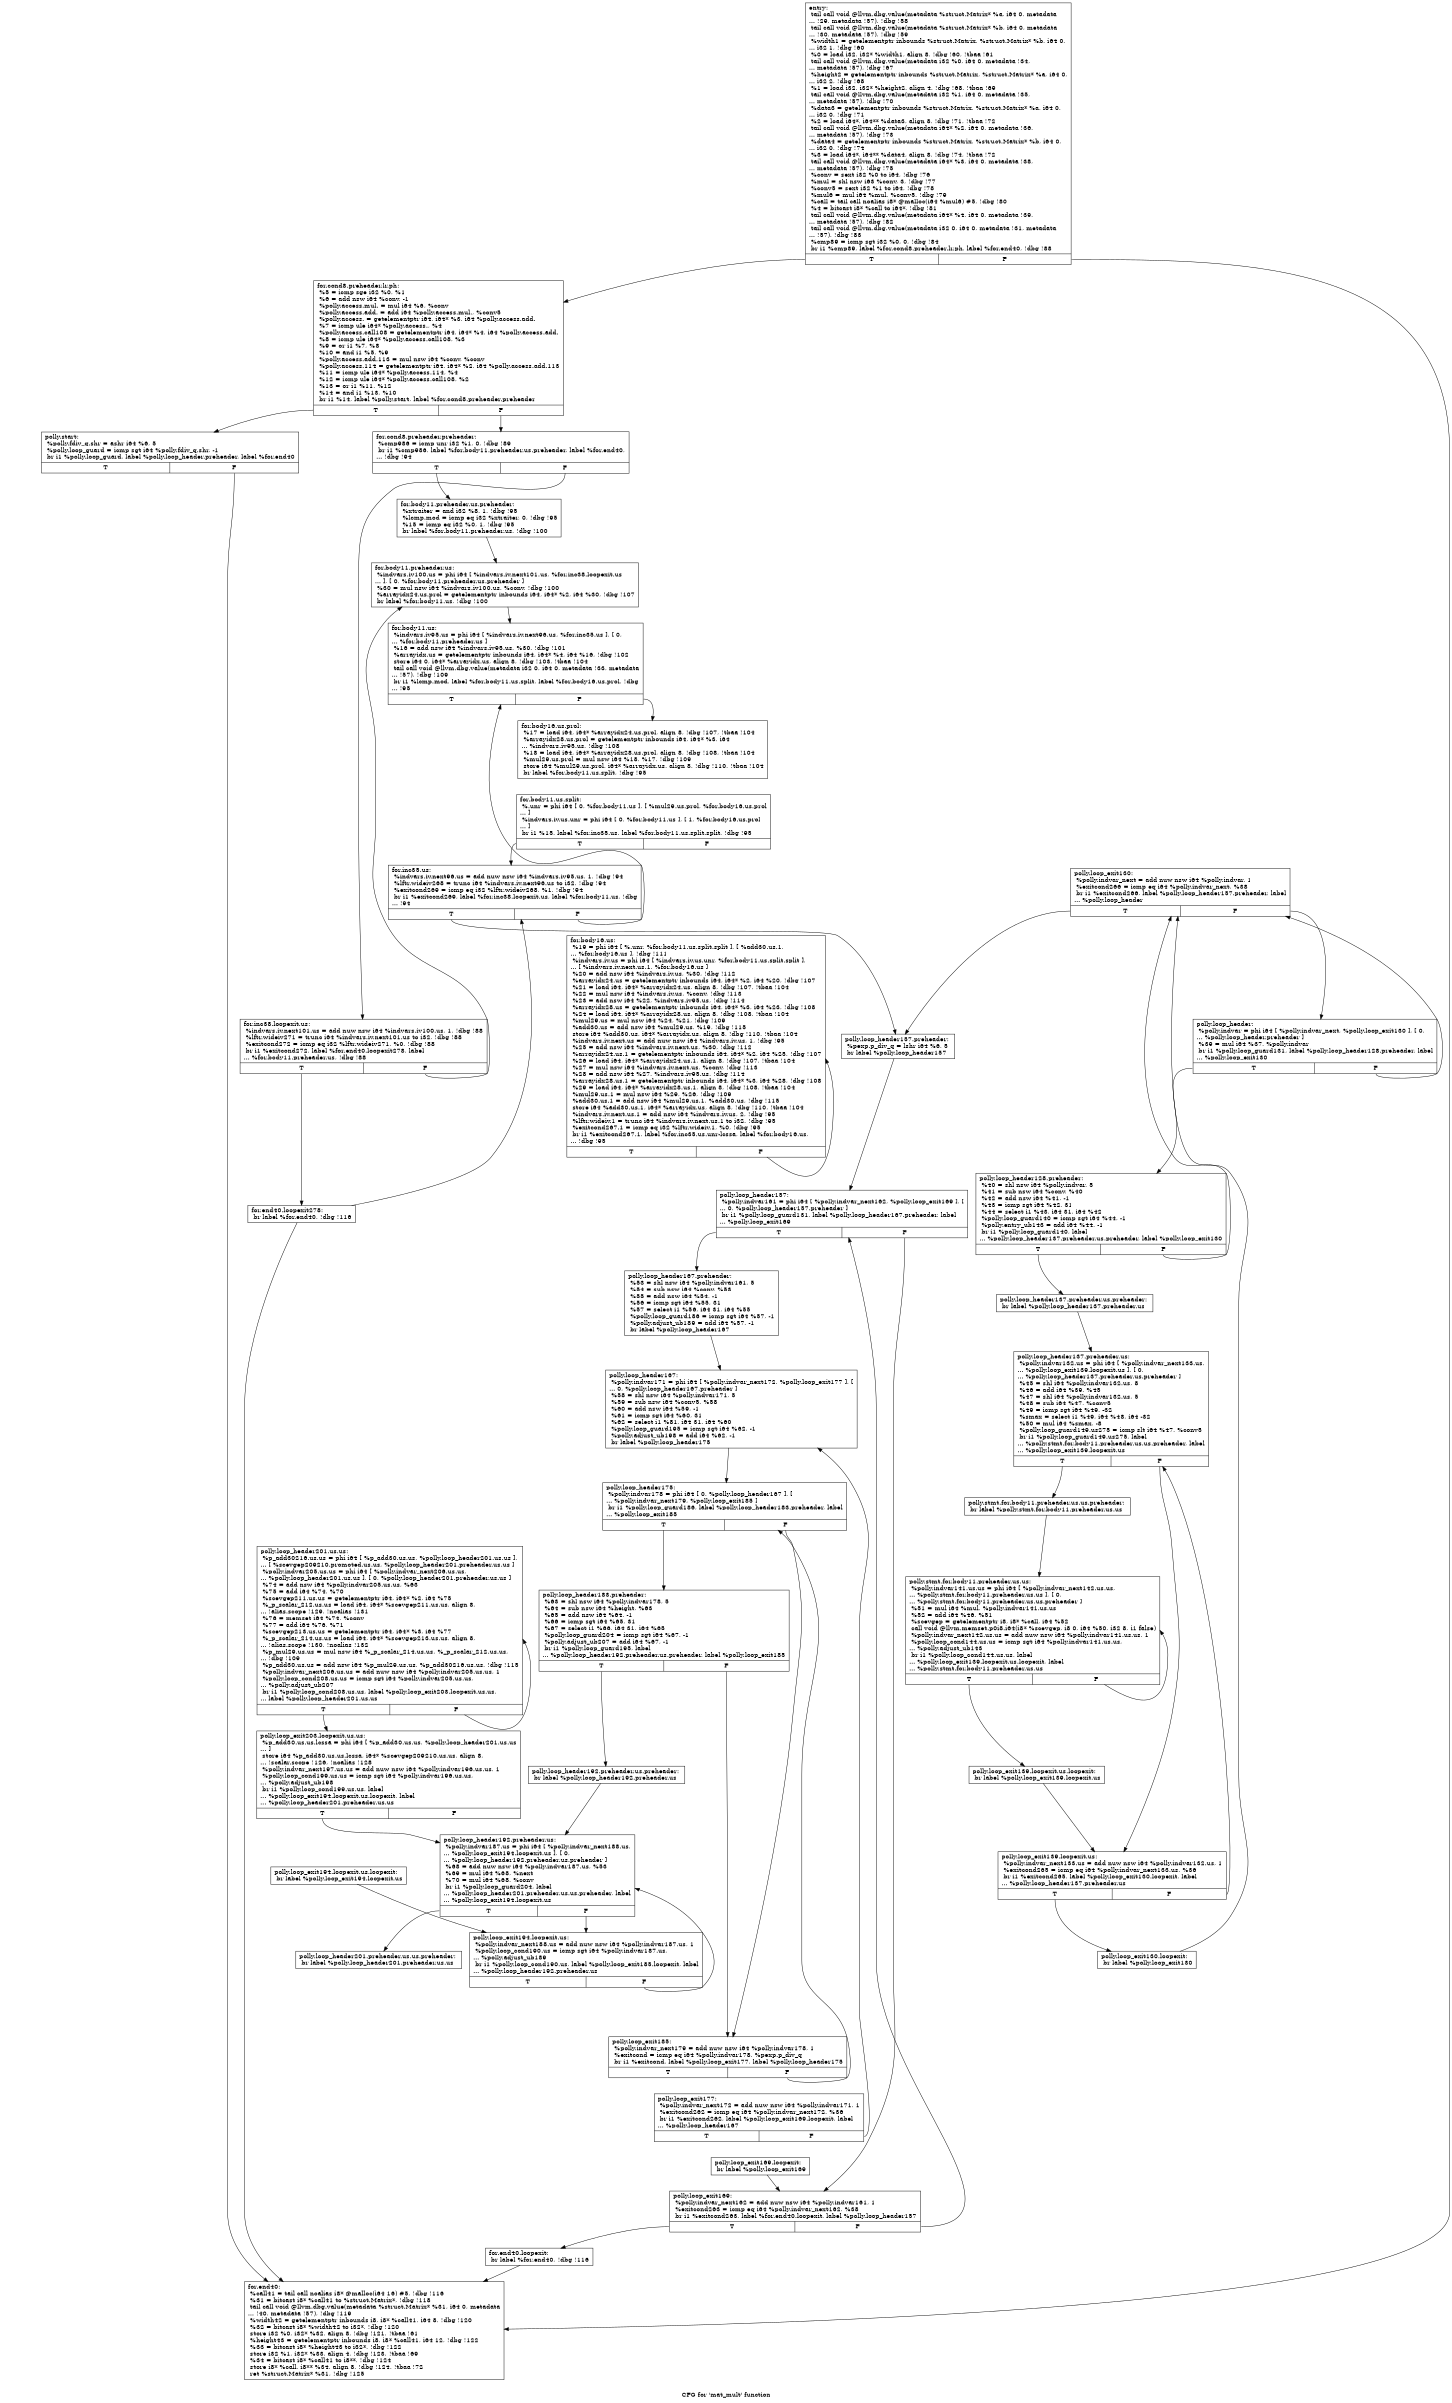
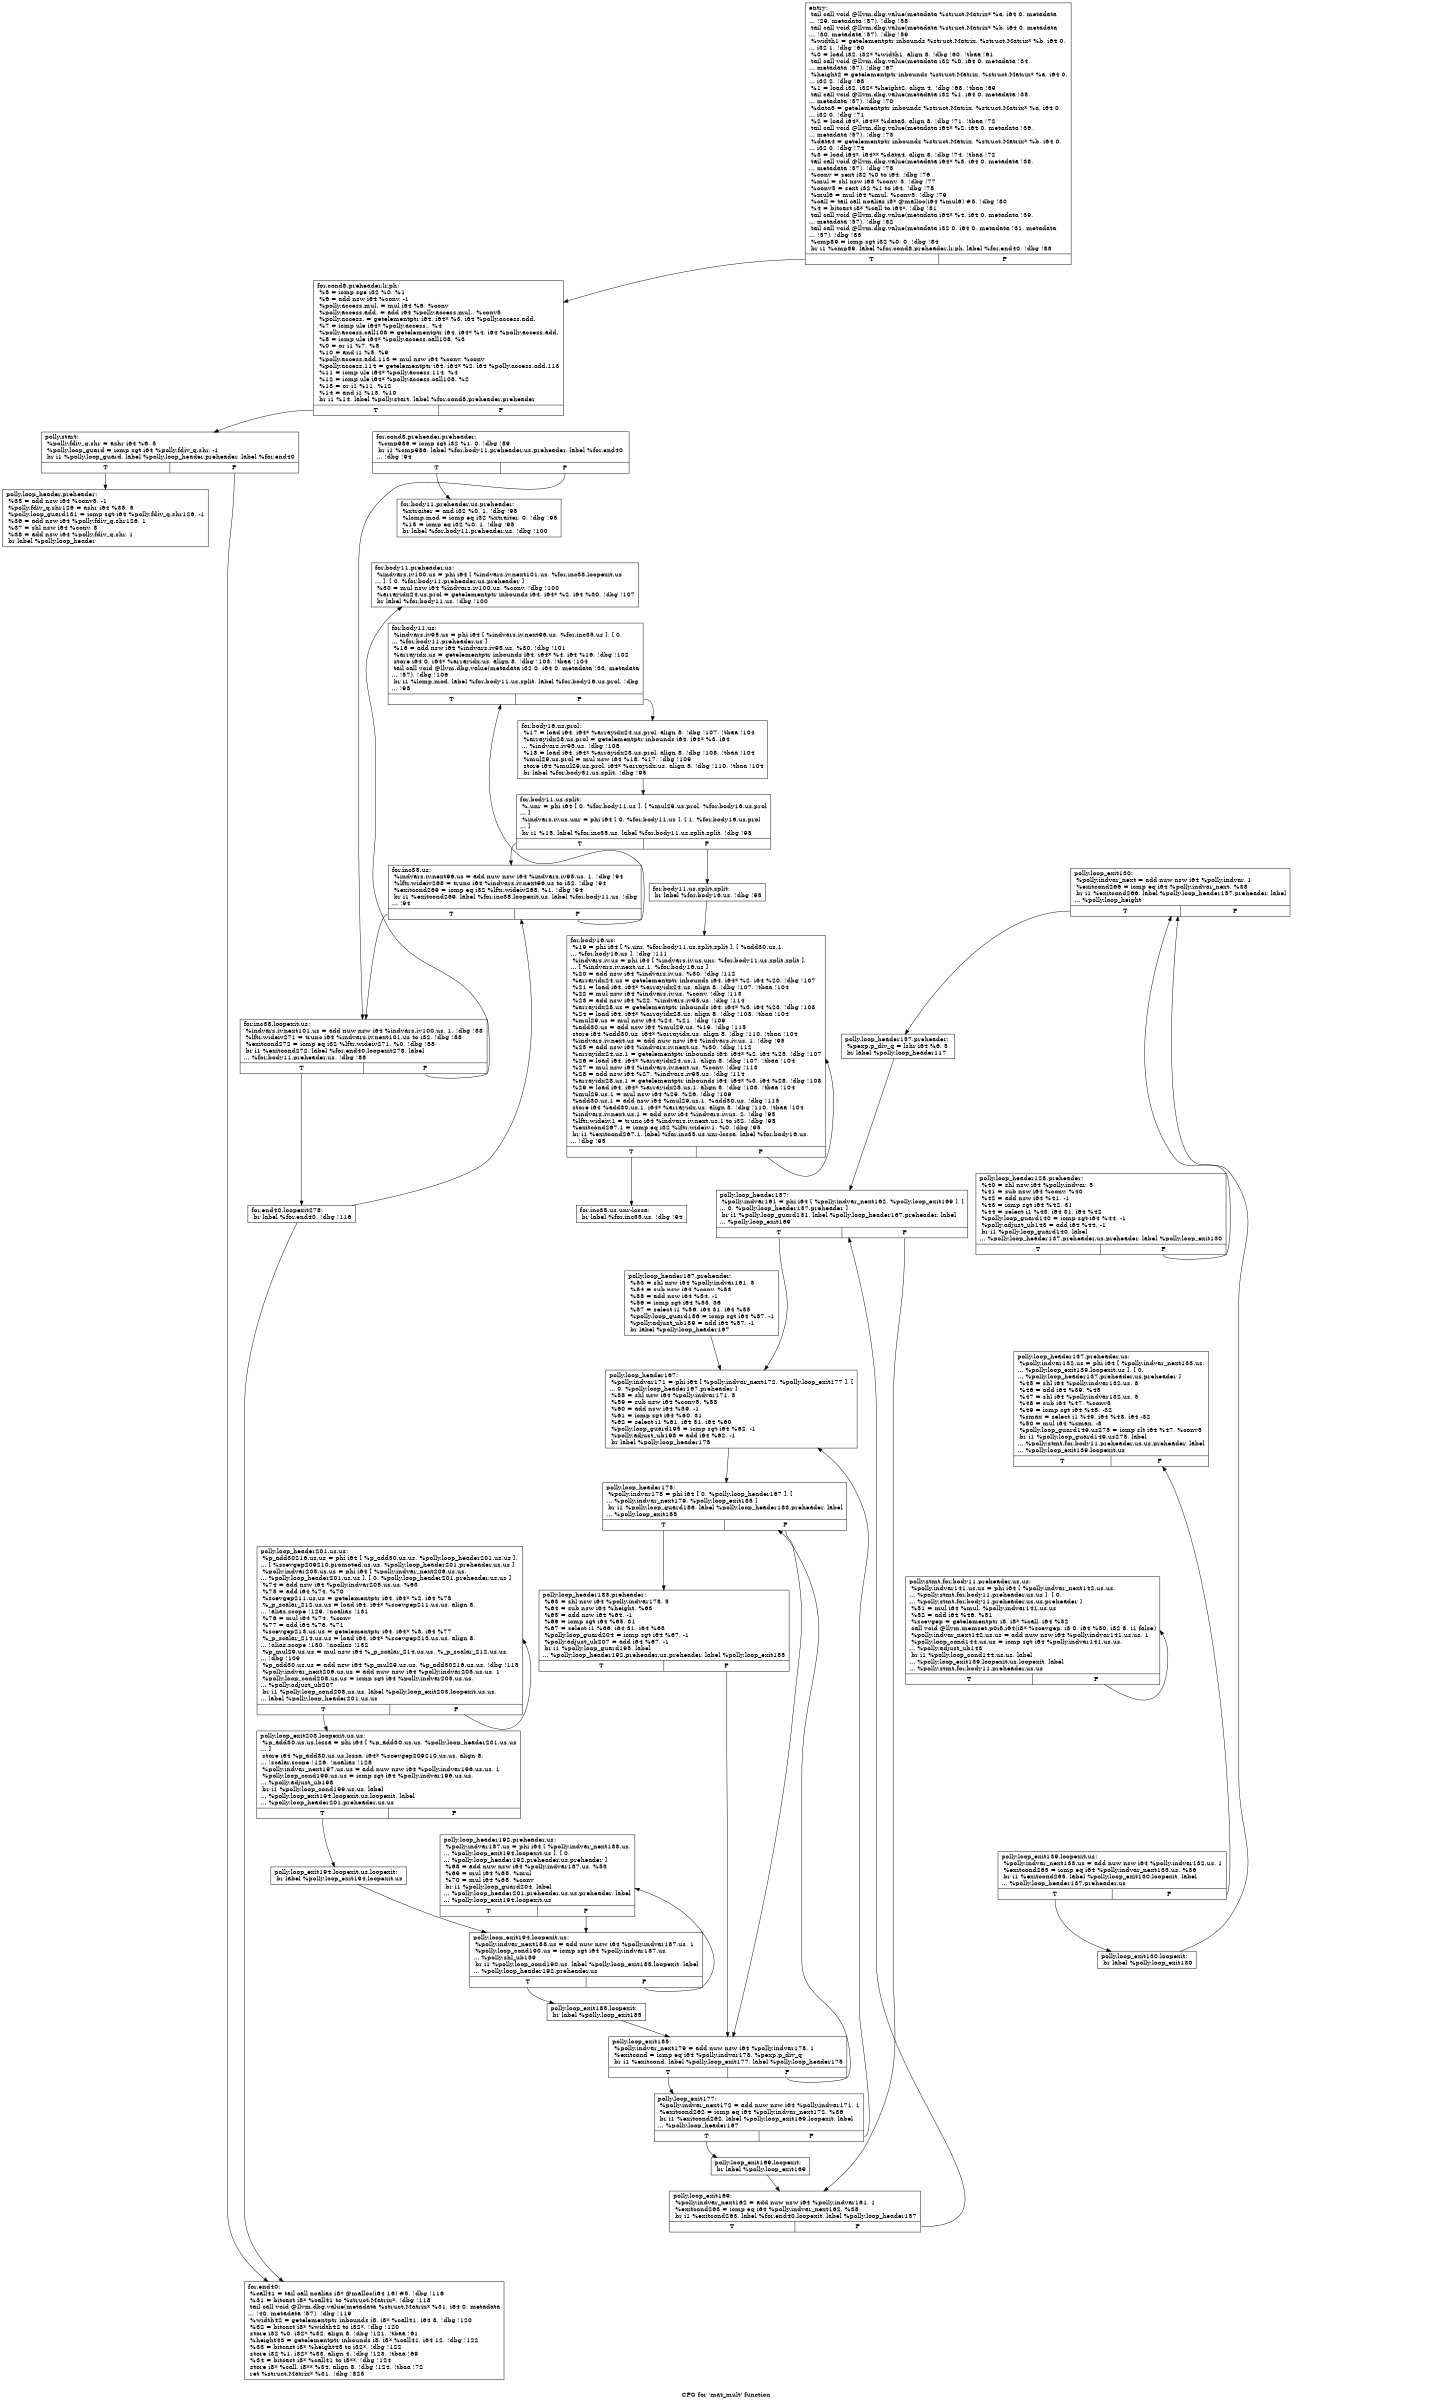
(348, 346) -> (348, 346)
(501, 422) -> none
(444, 444) -> (443, 444)
(459, 511) -> (459, 511)
none -> (105, 518)
(491, 548) -> none
(509, 613) -> none
(420, 675) -> (420, 675)
(584, 773) -> (584, 773)
none -> (643, 784)
none -> (707, 892)
(1109, 900) -> (1108, 900)
(700, 931) -> (372, 963)
(1315, 1046) -> none
(896, 1053) -> (896, 1053)
none -> (632, 1214)
(1041, 1225) -> (1043, 1225)
(700, 1245) -> (787, 1304)
(675, 1303) -> (675, 1303)
(1075, 1303) -> none
(1065, 1410) -> (1065, 1410)
(671, 1422) -> (671, 1422)
(1047, 1506) -> none
(1450, 1572) -> none
(313, 1618) -> (306, 1618)
(1179, 1661) -> none
(607, 1775) -> none
(1037, 1775) -> none
(377, 1833) -> (326, 1841)
(489, 1873) -> (488, 1873)
(510, 1958) -> (505, 1958)
(379, 1960) -> none
none -> (596, 2012)
none -> (669, 2084)
none -> (708, 2149)
(539, 2257) -> none
(307, 2374) -> (307, 2374)
